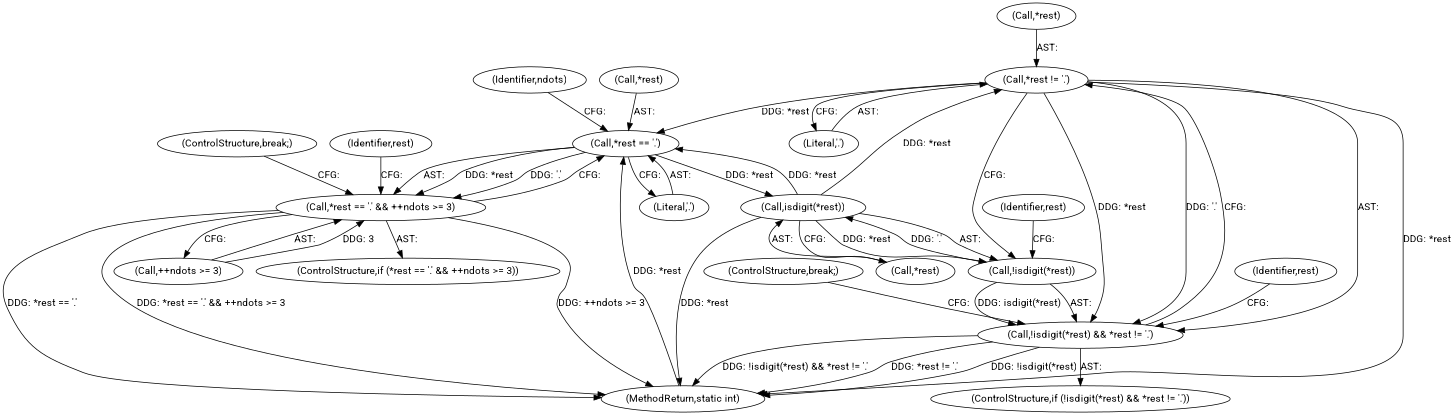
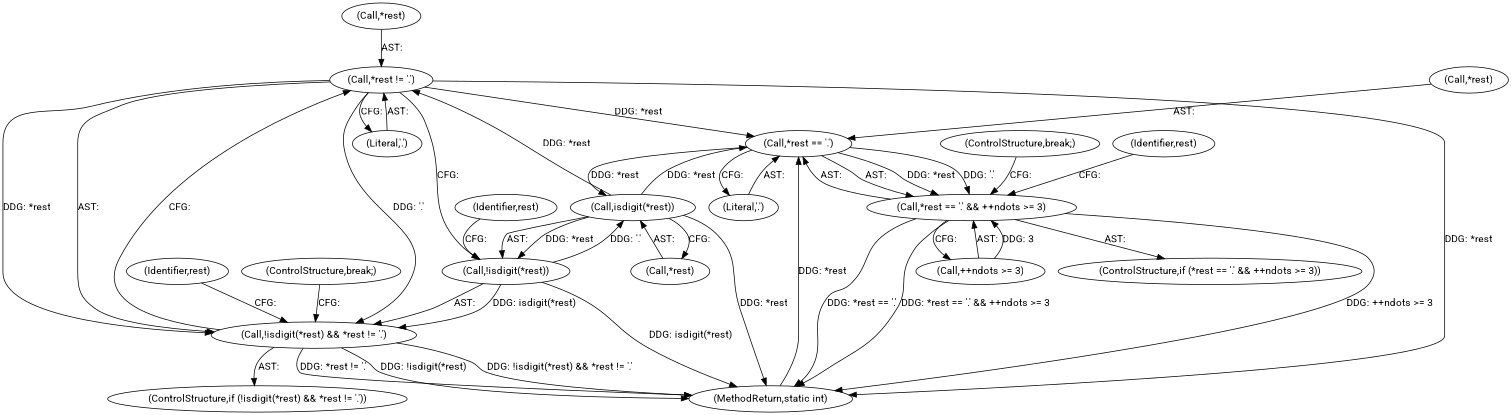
(530, 80) -> none
(591, 176) -> (833, 176)
none -> (633, 338)
